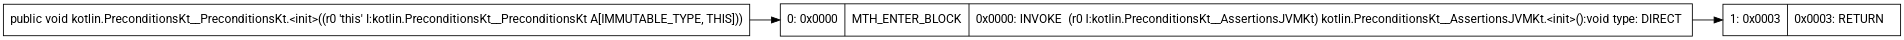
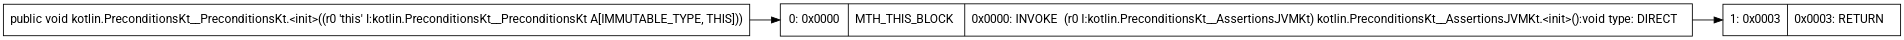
(907, 20) -> (904, 20)
